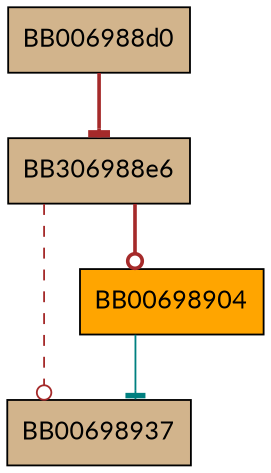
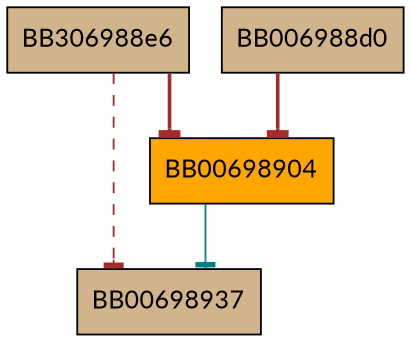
(99, 101) -> (278, 101)
(135, 229) -> (170, 101)
(44, 295) -> (114, 166)
